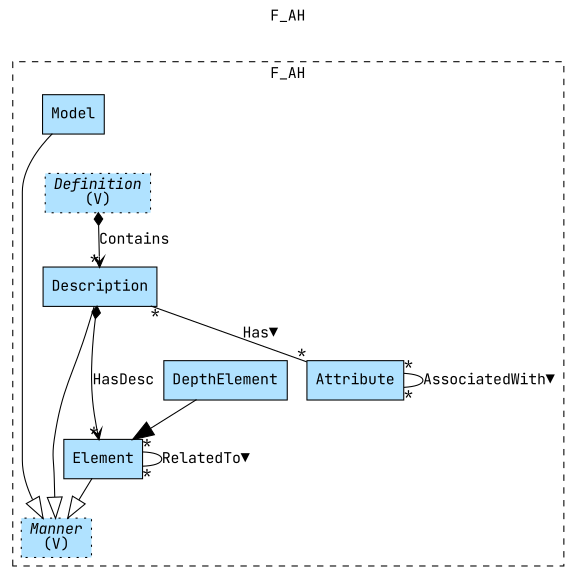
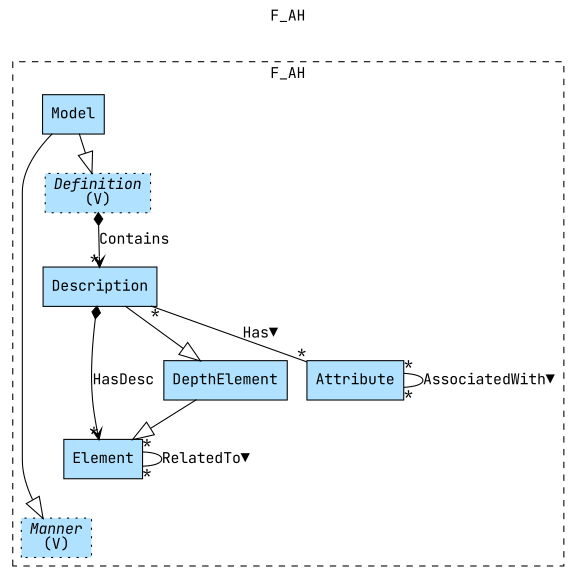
none -> (82, 143)
(63, 400) -> (154, 327)
(173, 414) -> (173, 414)
(86, 489) -> none
